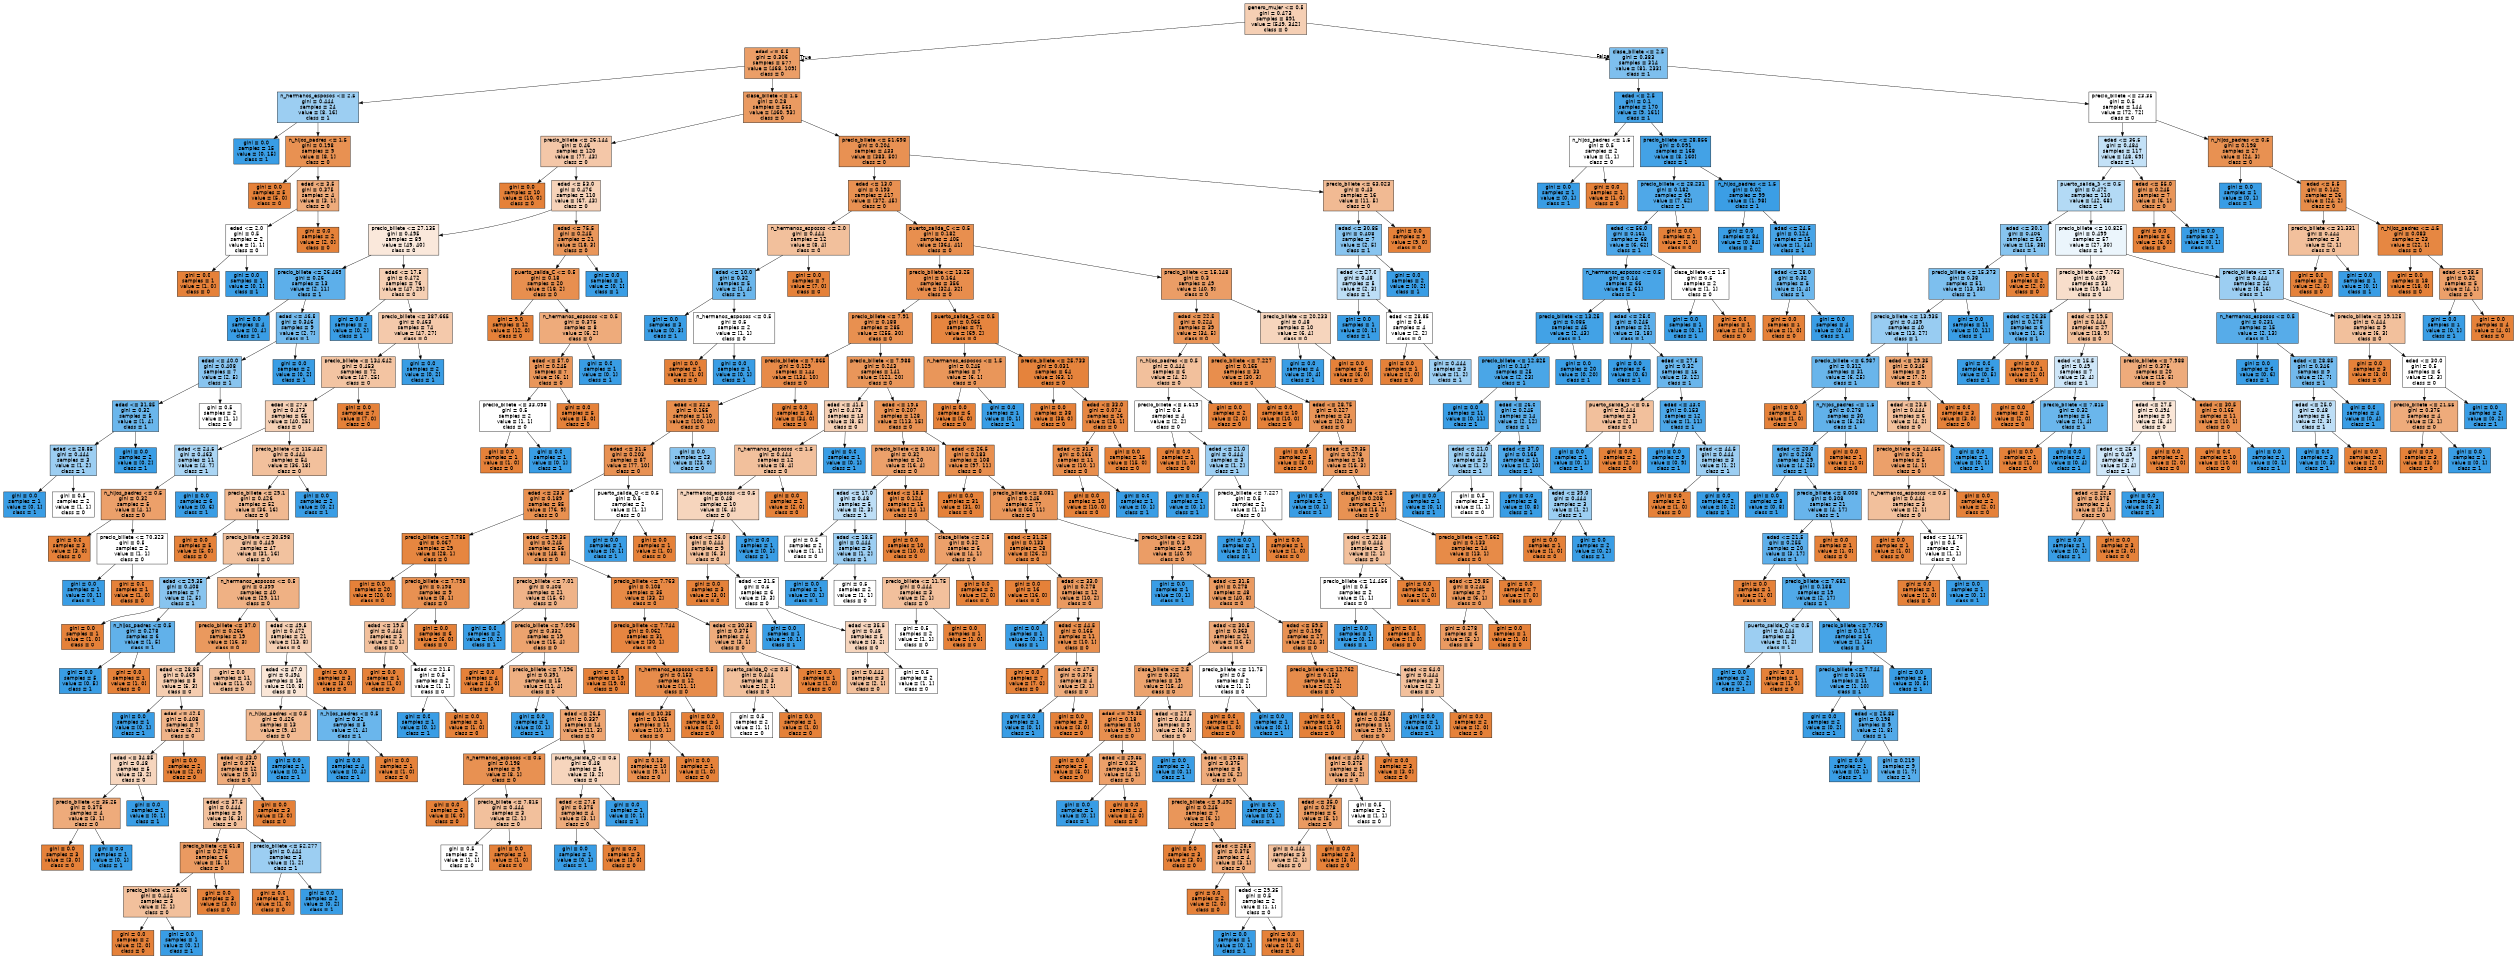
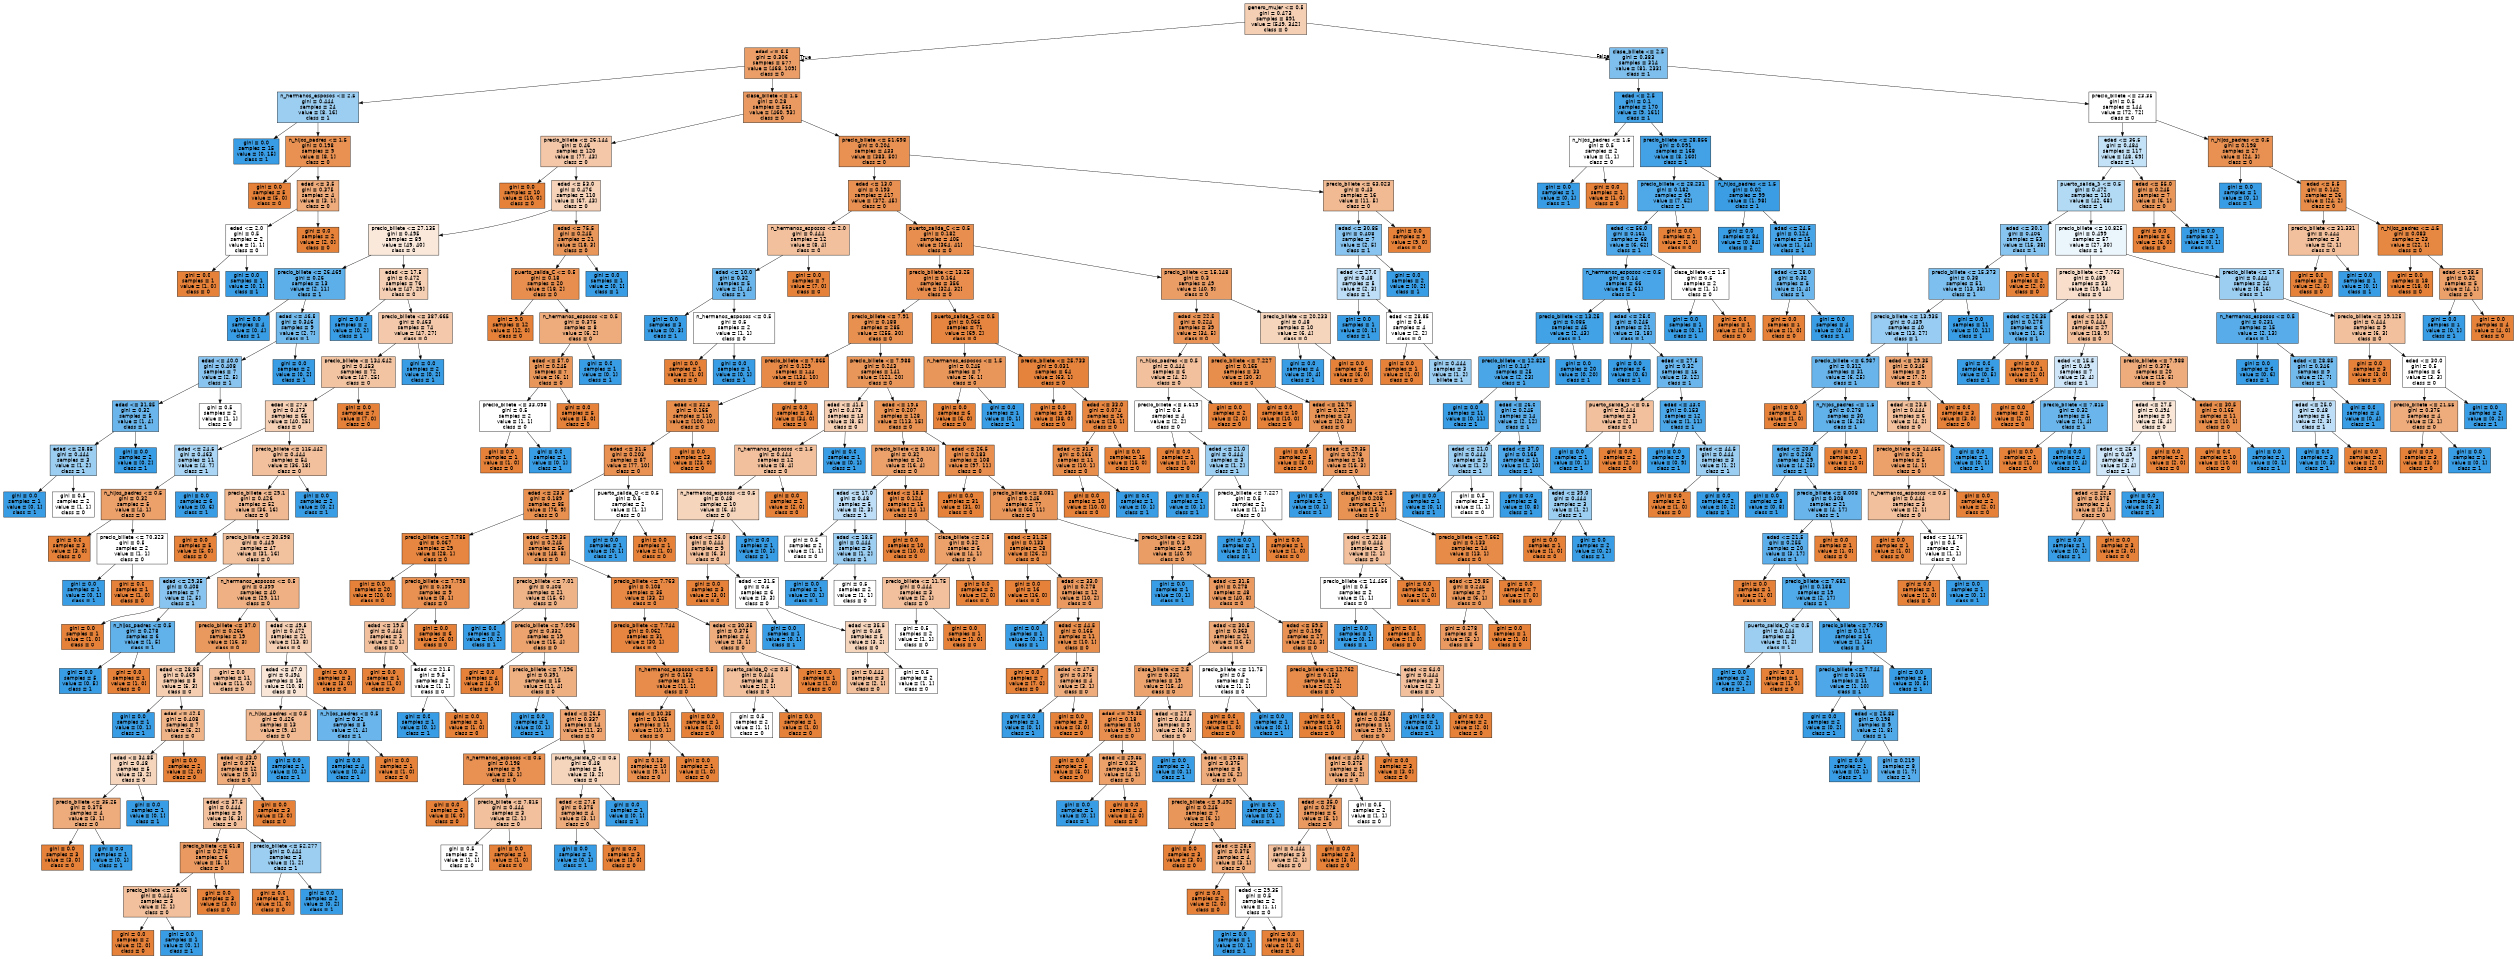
(1450, 372) -> (1450, 372)
(693, 460) -> (693, 460)
(433, 681) -> (433, 681)
(606, 681) -> none
(1899, 769) -> (1899, 769)
